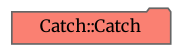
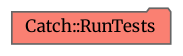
(91, 28) -> (91, 28)
